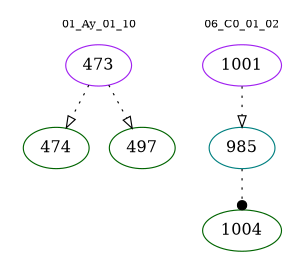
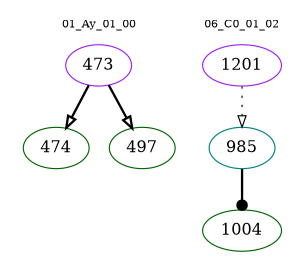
(99, 25) -> (99, 25)
(242, 65) -> (242, 65)
(80, 101) -> (80, 101)
(118, 102) -> (118, 102)
(242, 185) -> (242, 185)
